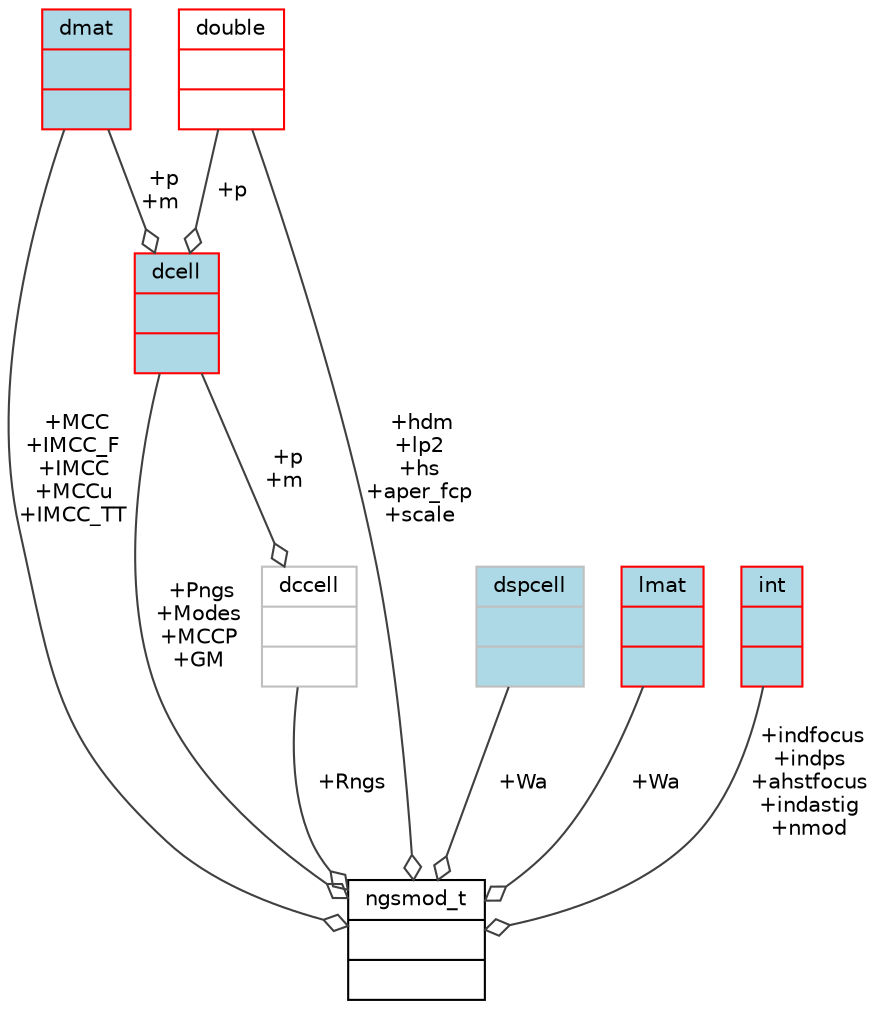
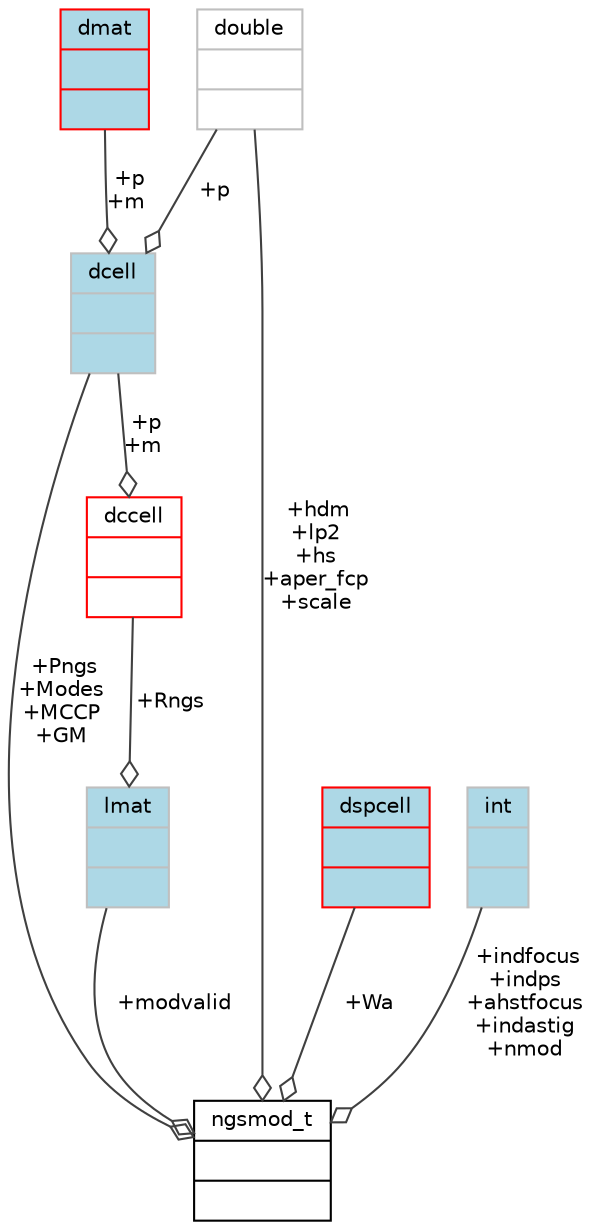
(231, 69) -> (250, 69)
(177, 313) -> (113, 313)
(32, 589) -> none
(309, 627) -> (134, 557)
(530, 627) -> (376, 847)
(663, 627) -> (128, 847)
(772, 627) -> (498, 847)
(296, 783) -> (131, 689)
(653, 783) -> (172, 1004)
